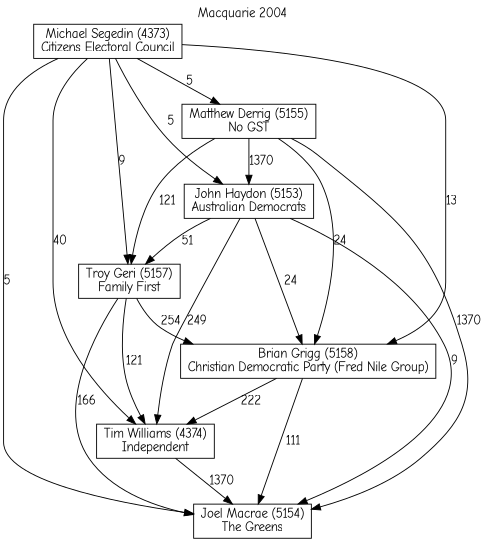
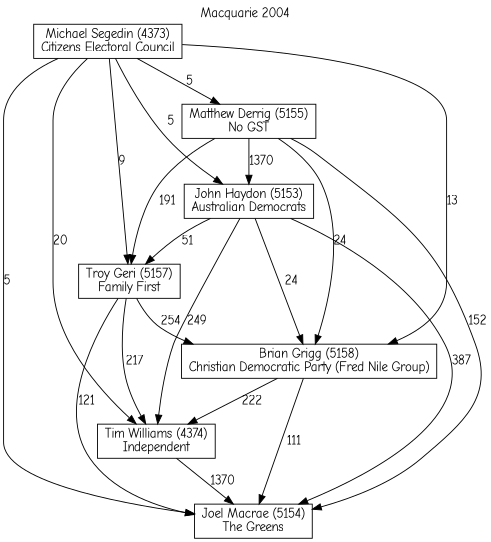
(168, 201) -> (168, 201)
(60, 241) -> (60, 241)
(469, 321) -> (478, 321)
(134, 361) -> (135, 361)
(455, 361) -> (462, 361)
(87, 401) -> (87, 401)
